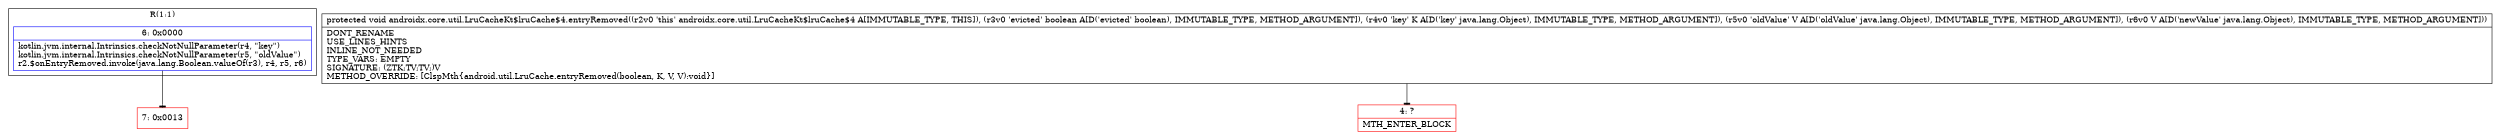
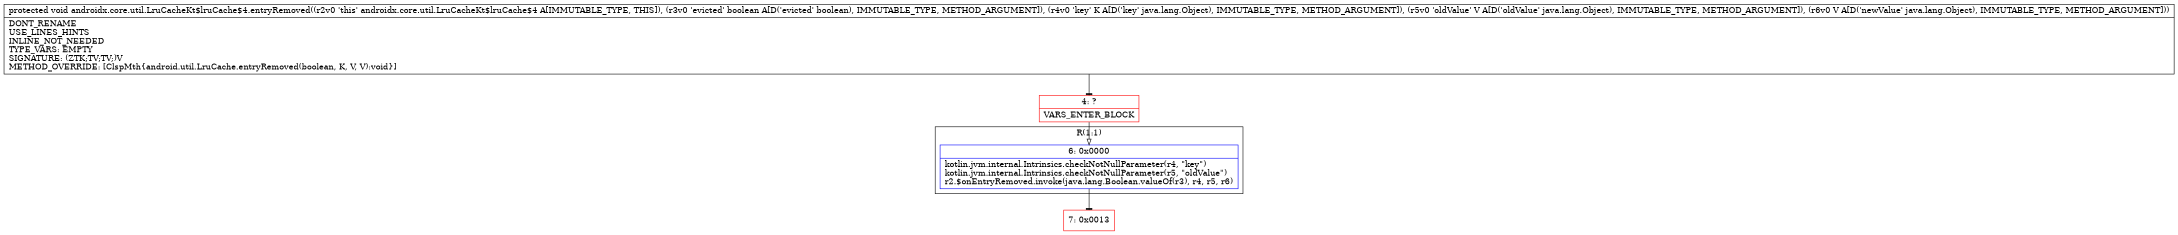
(1407, 124) -> (1089, 115)
none -> (1089, 131)
